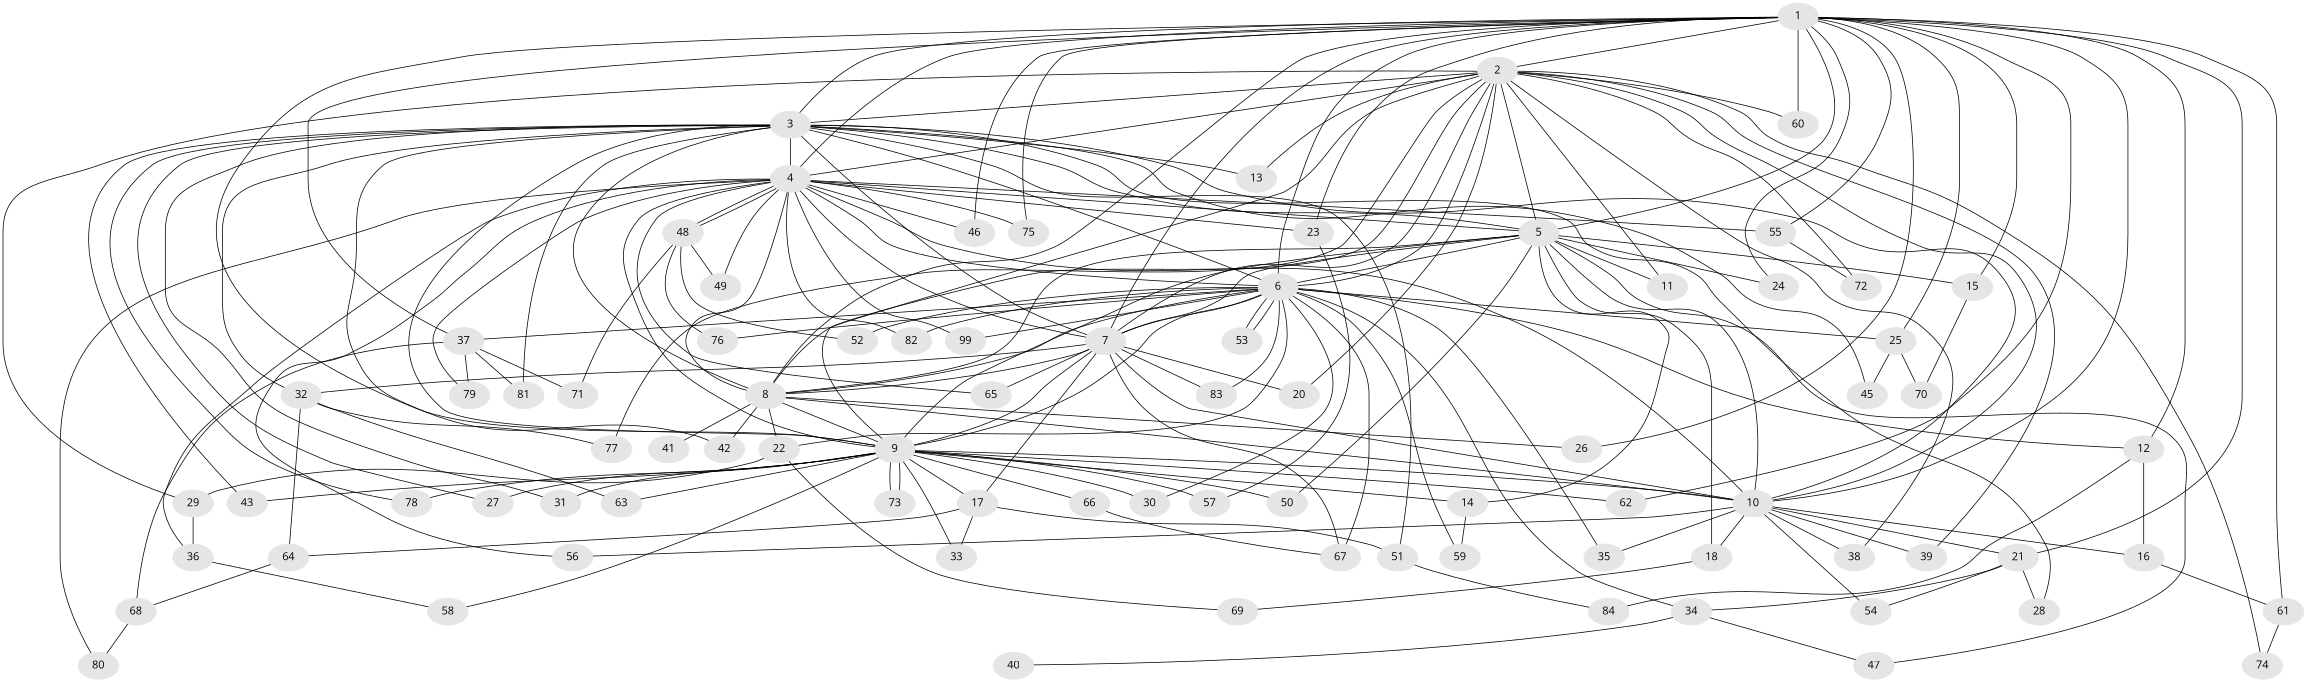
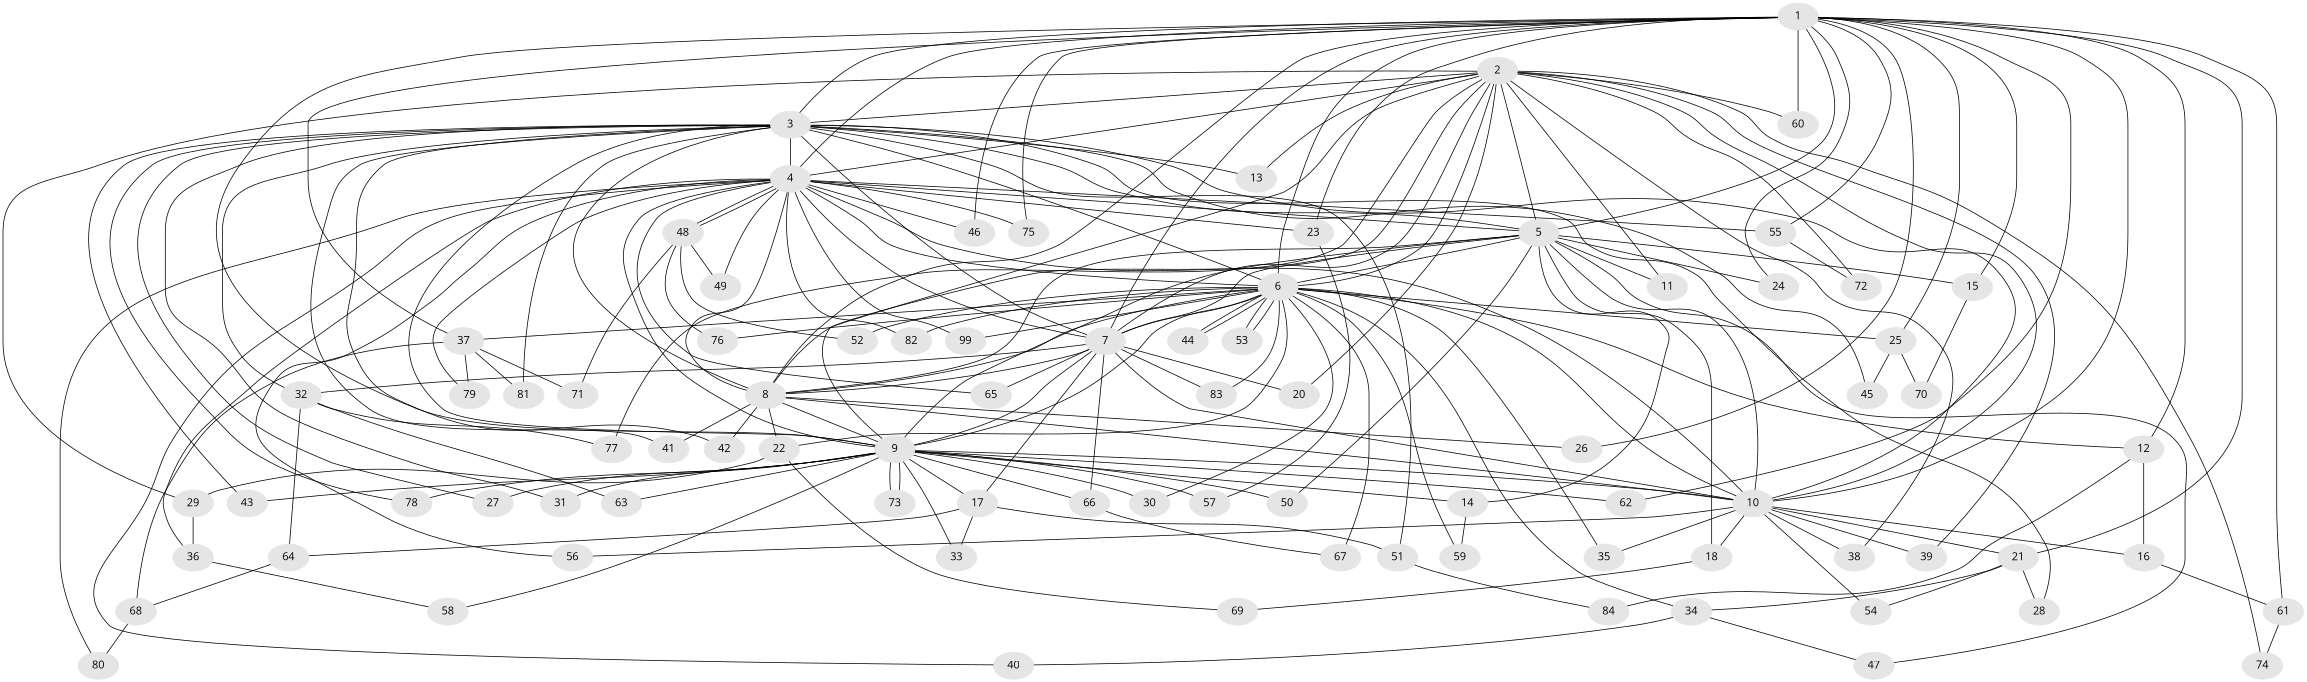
(1648, 44) -> none
none -> (330, 205)
none -> (1188, 341)
none -> (1536, 351)
(1236, 449) -> (1097, 422)
none -> (107, 623)
